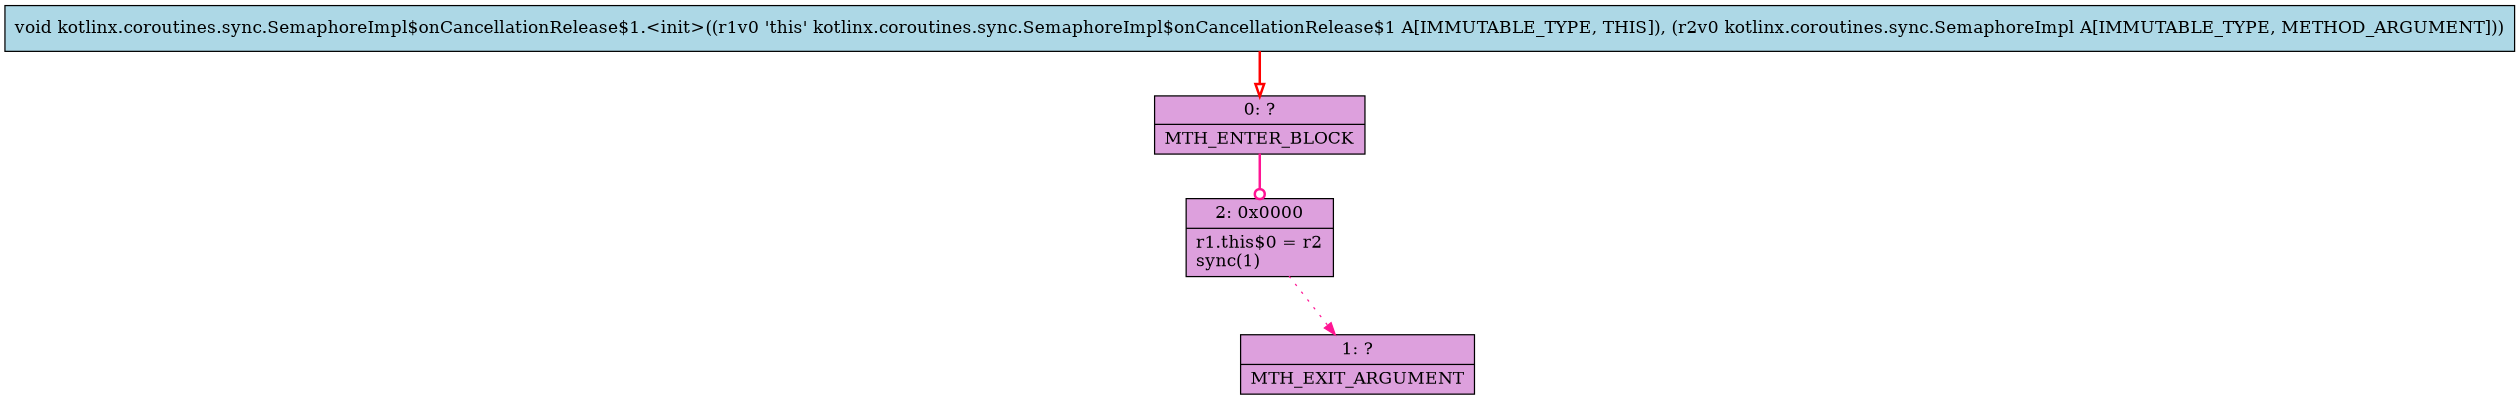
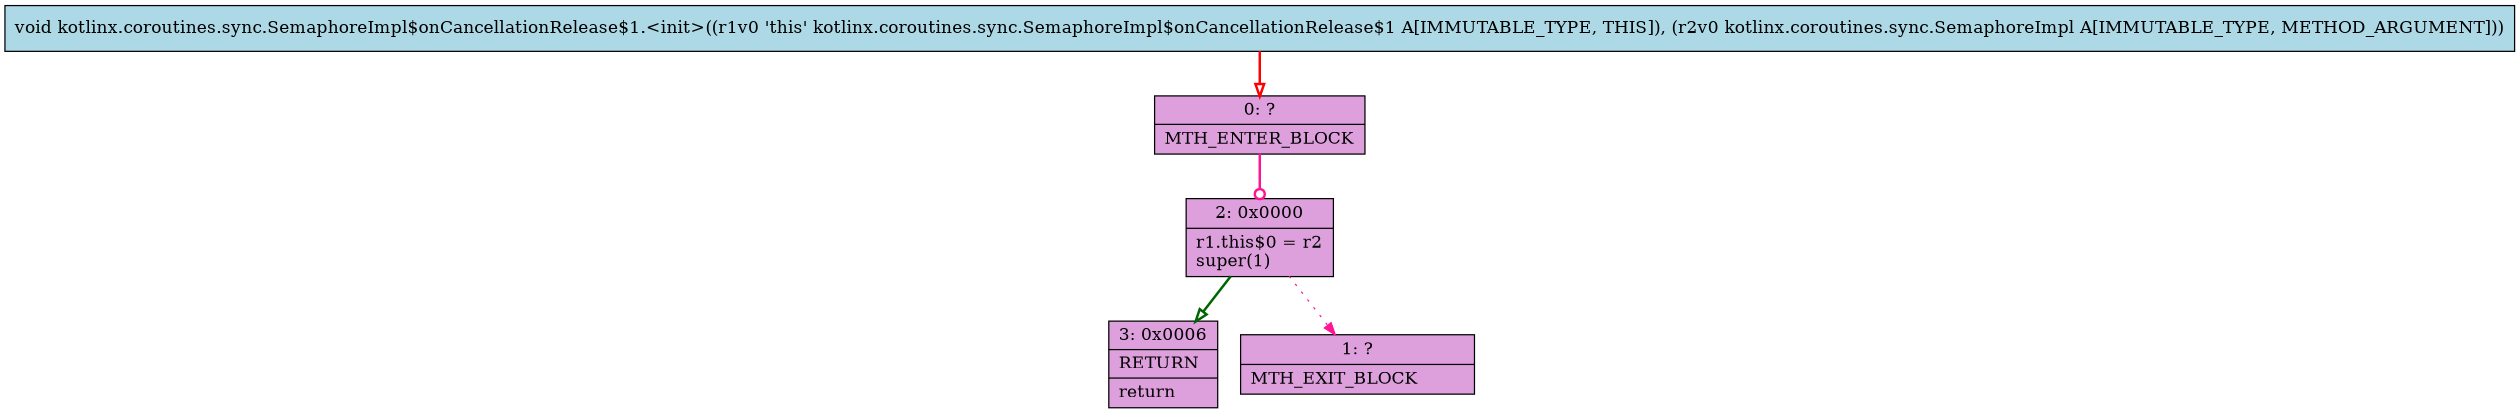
(1228, 261) -> (1234, 261)
none -> (1163, 364)
(1358, 379) -> (1335, 379)
